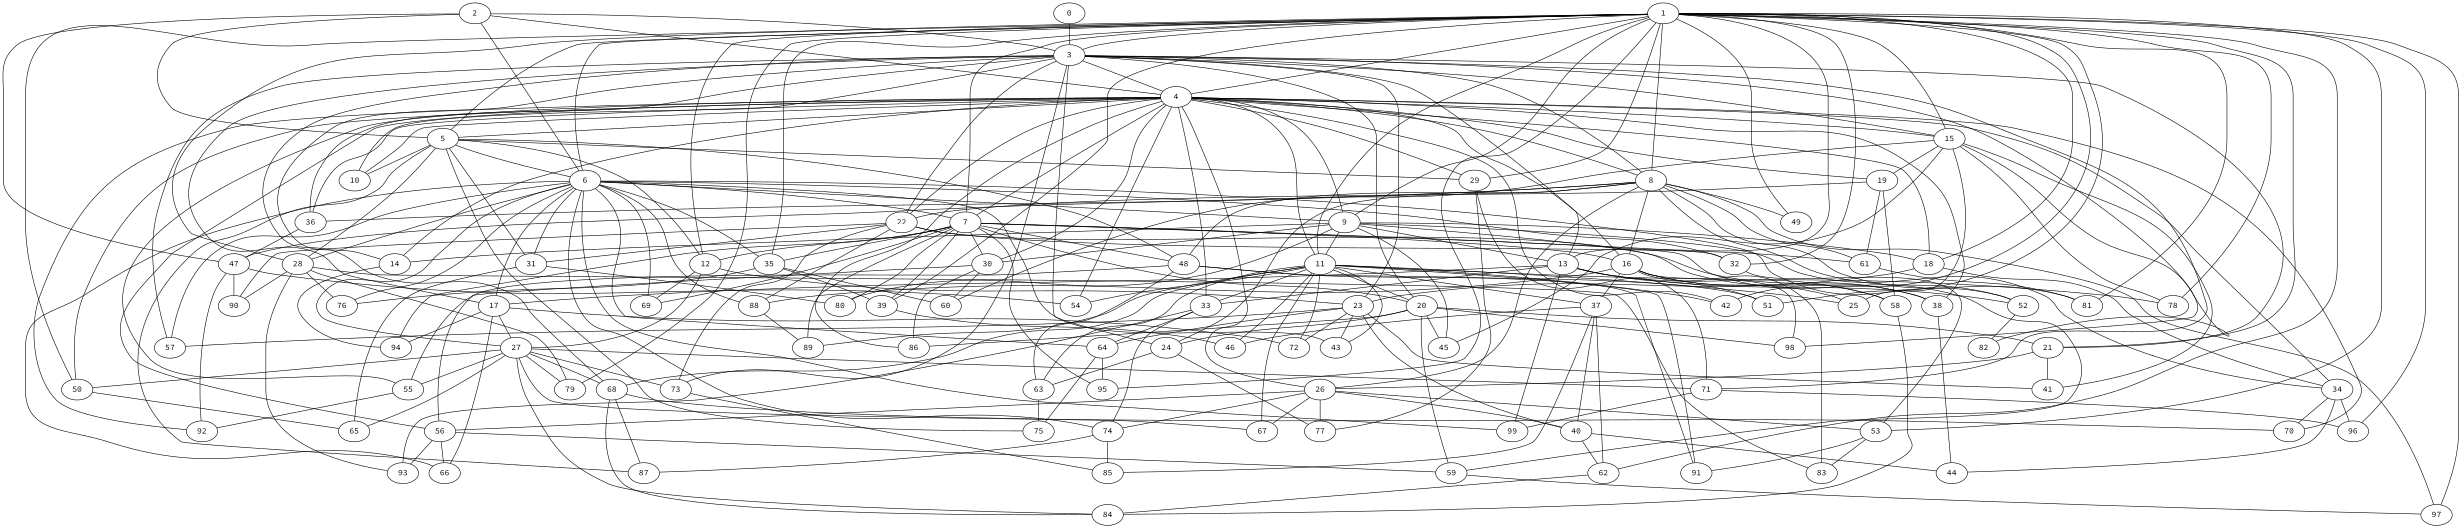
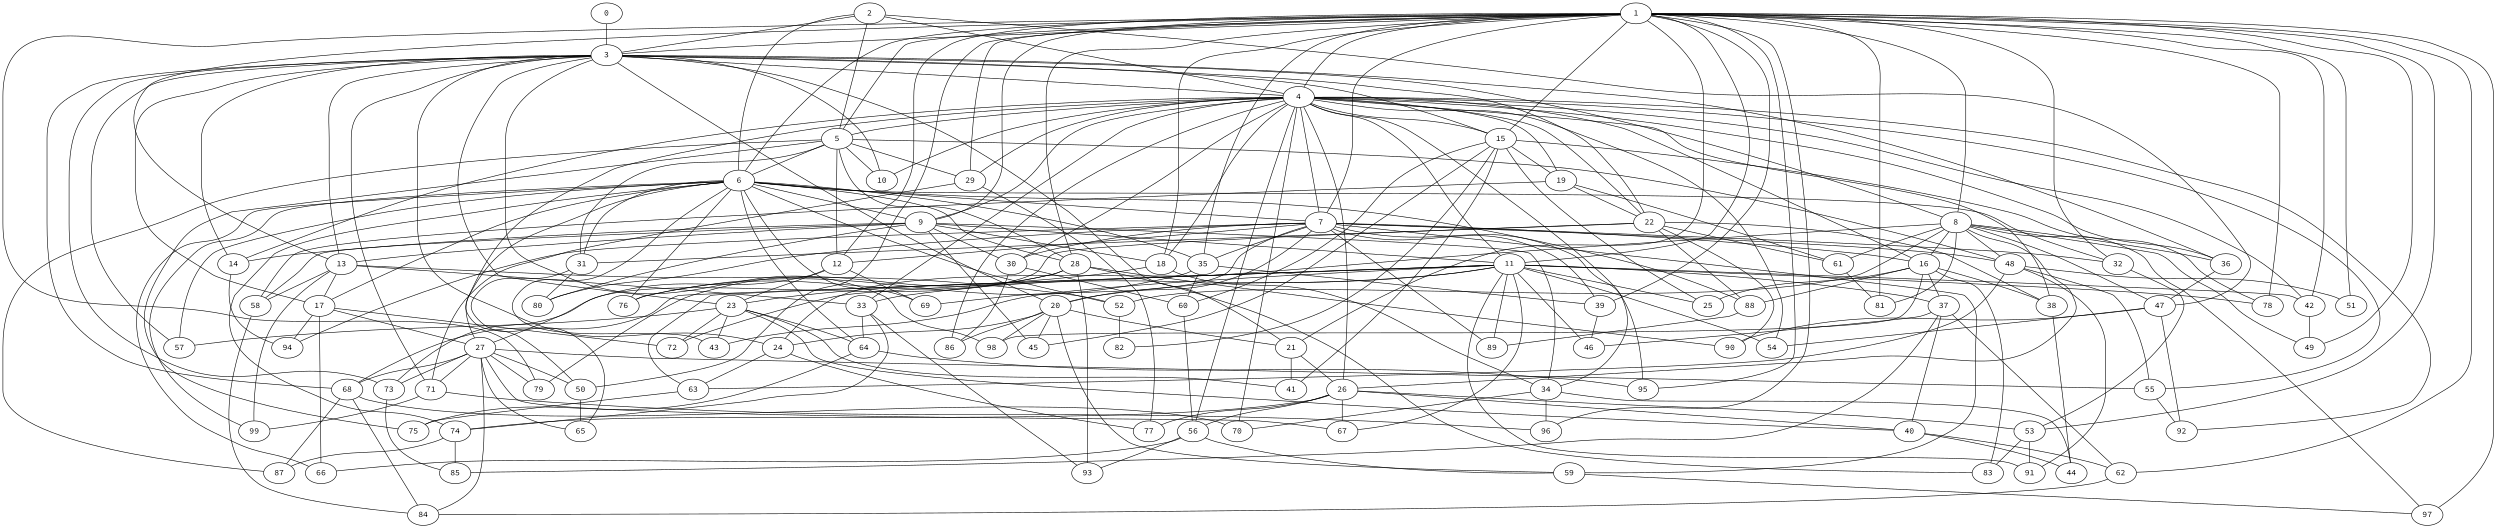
(1451, 125) -> none
(1667, 282) -> none
(655, 283) -> (1188, 363)
none -> (2309, 327)
